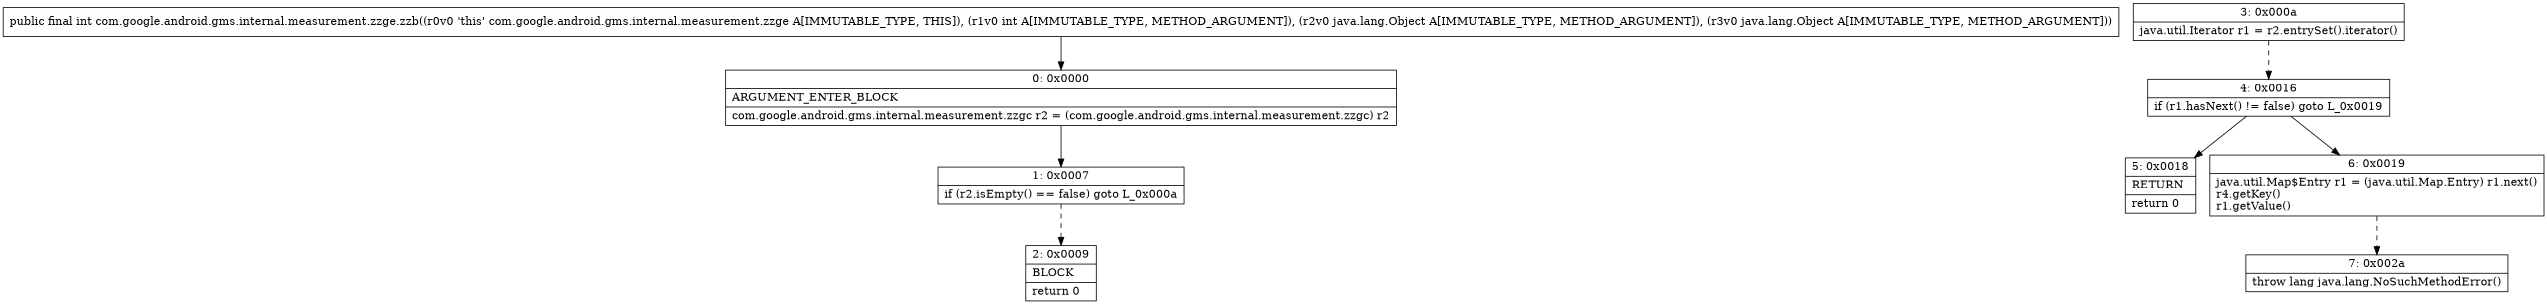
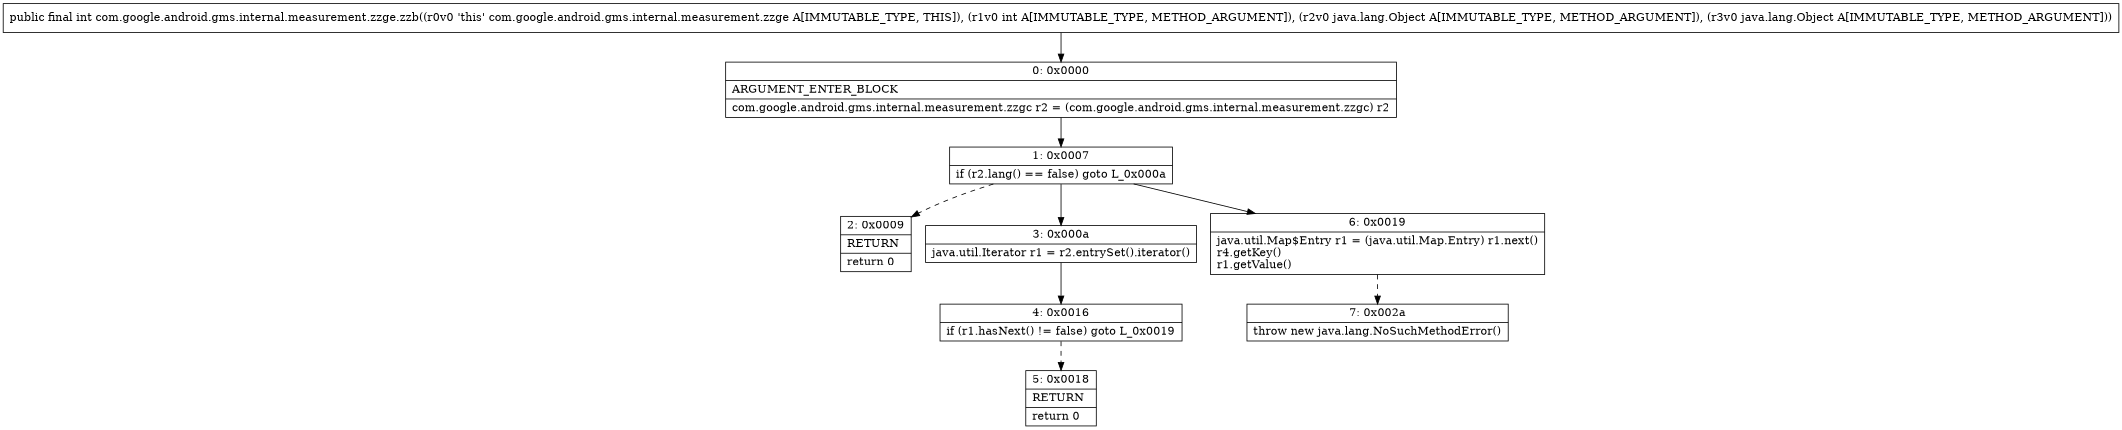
(2269, 56) -> (1061, 279)
(2312, 133) -> (1191, 198)
(2224, 134) -> (1061, 352)
(1061, 194) -> (1061, 174)
none -> (1061, 201)
(1053, 273) -> (873, 244)
(2377, 282) -> (1378, 331)
